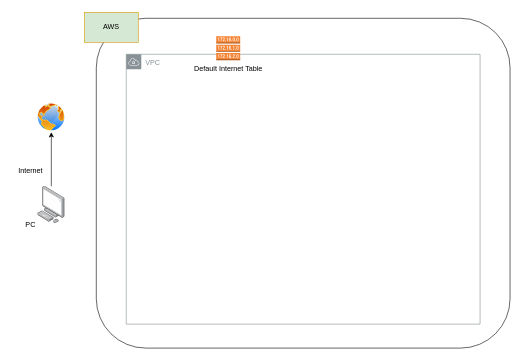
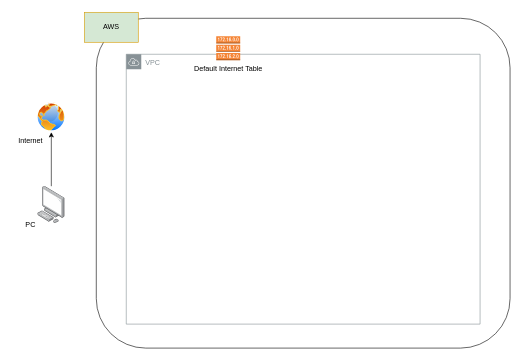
(30, 171) -> (30, 141)
